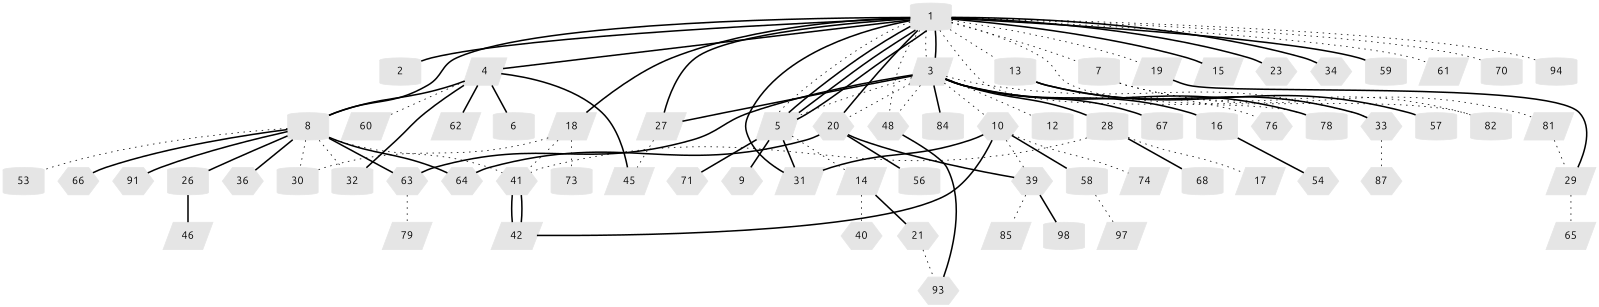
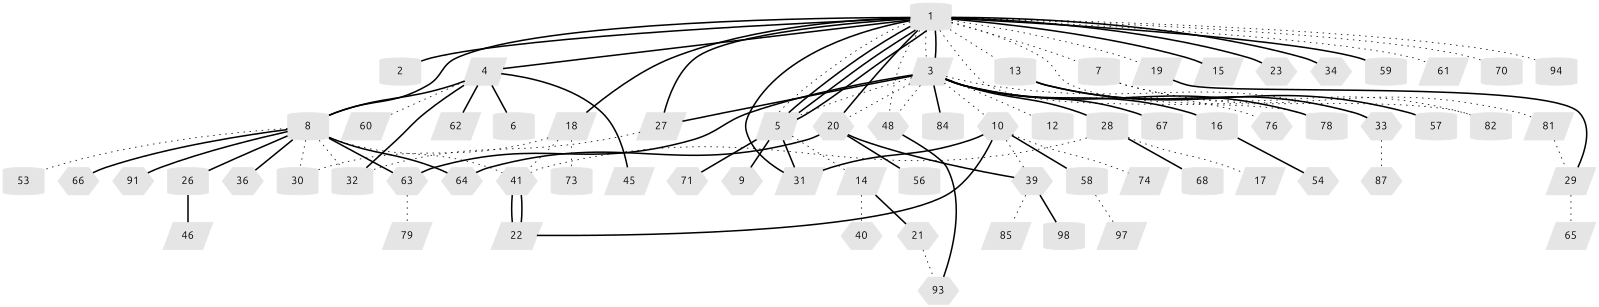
(643, 159) -> (526, 148)
(517, 236) -> (517, 236)
